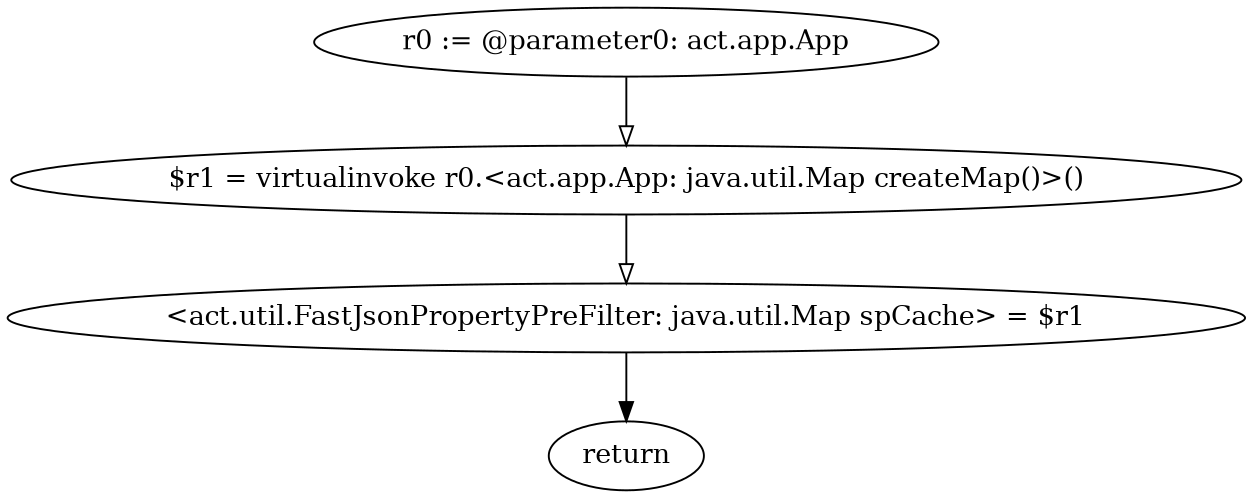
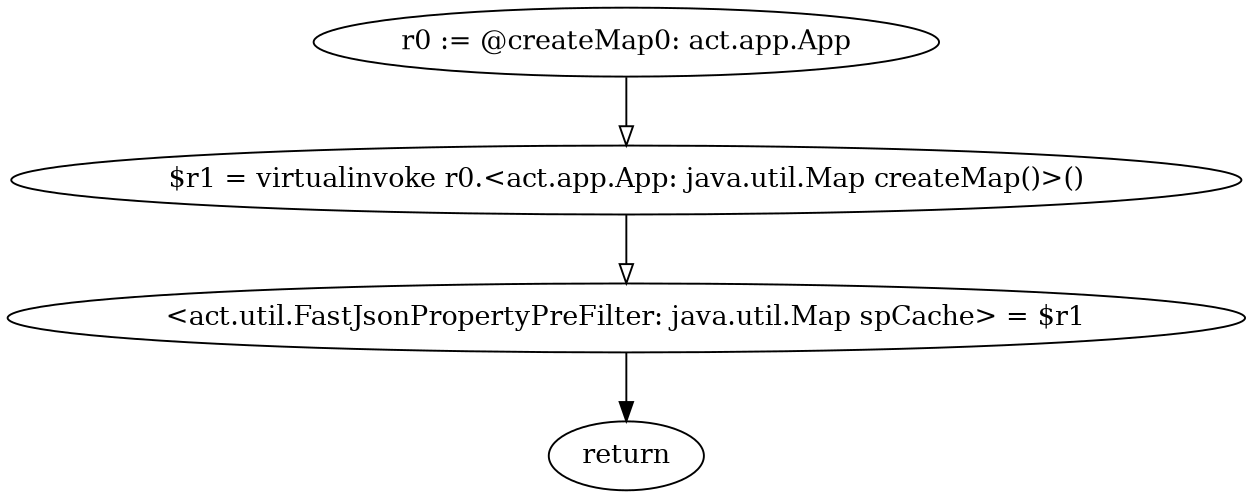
(626, 42) -> (626, 42)
